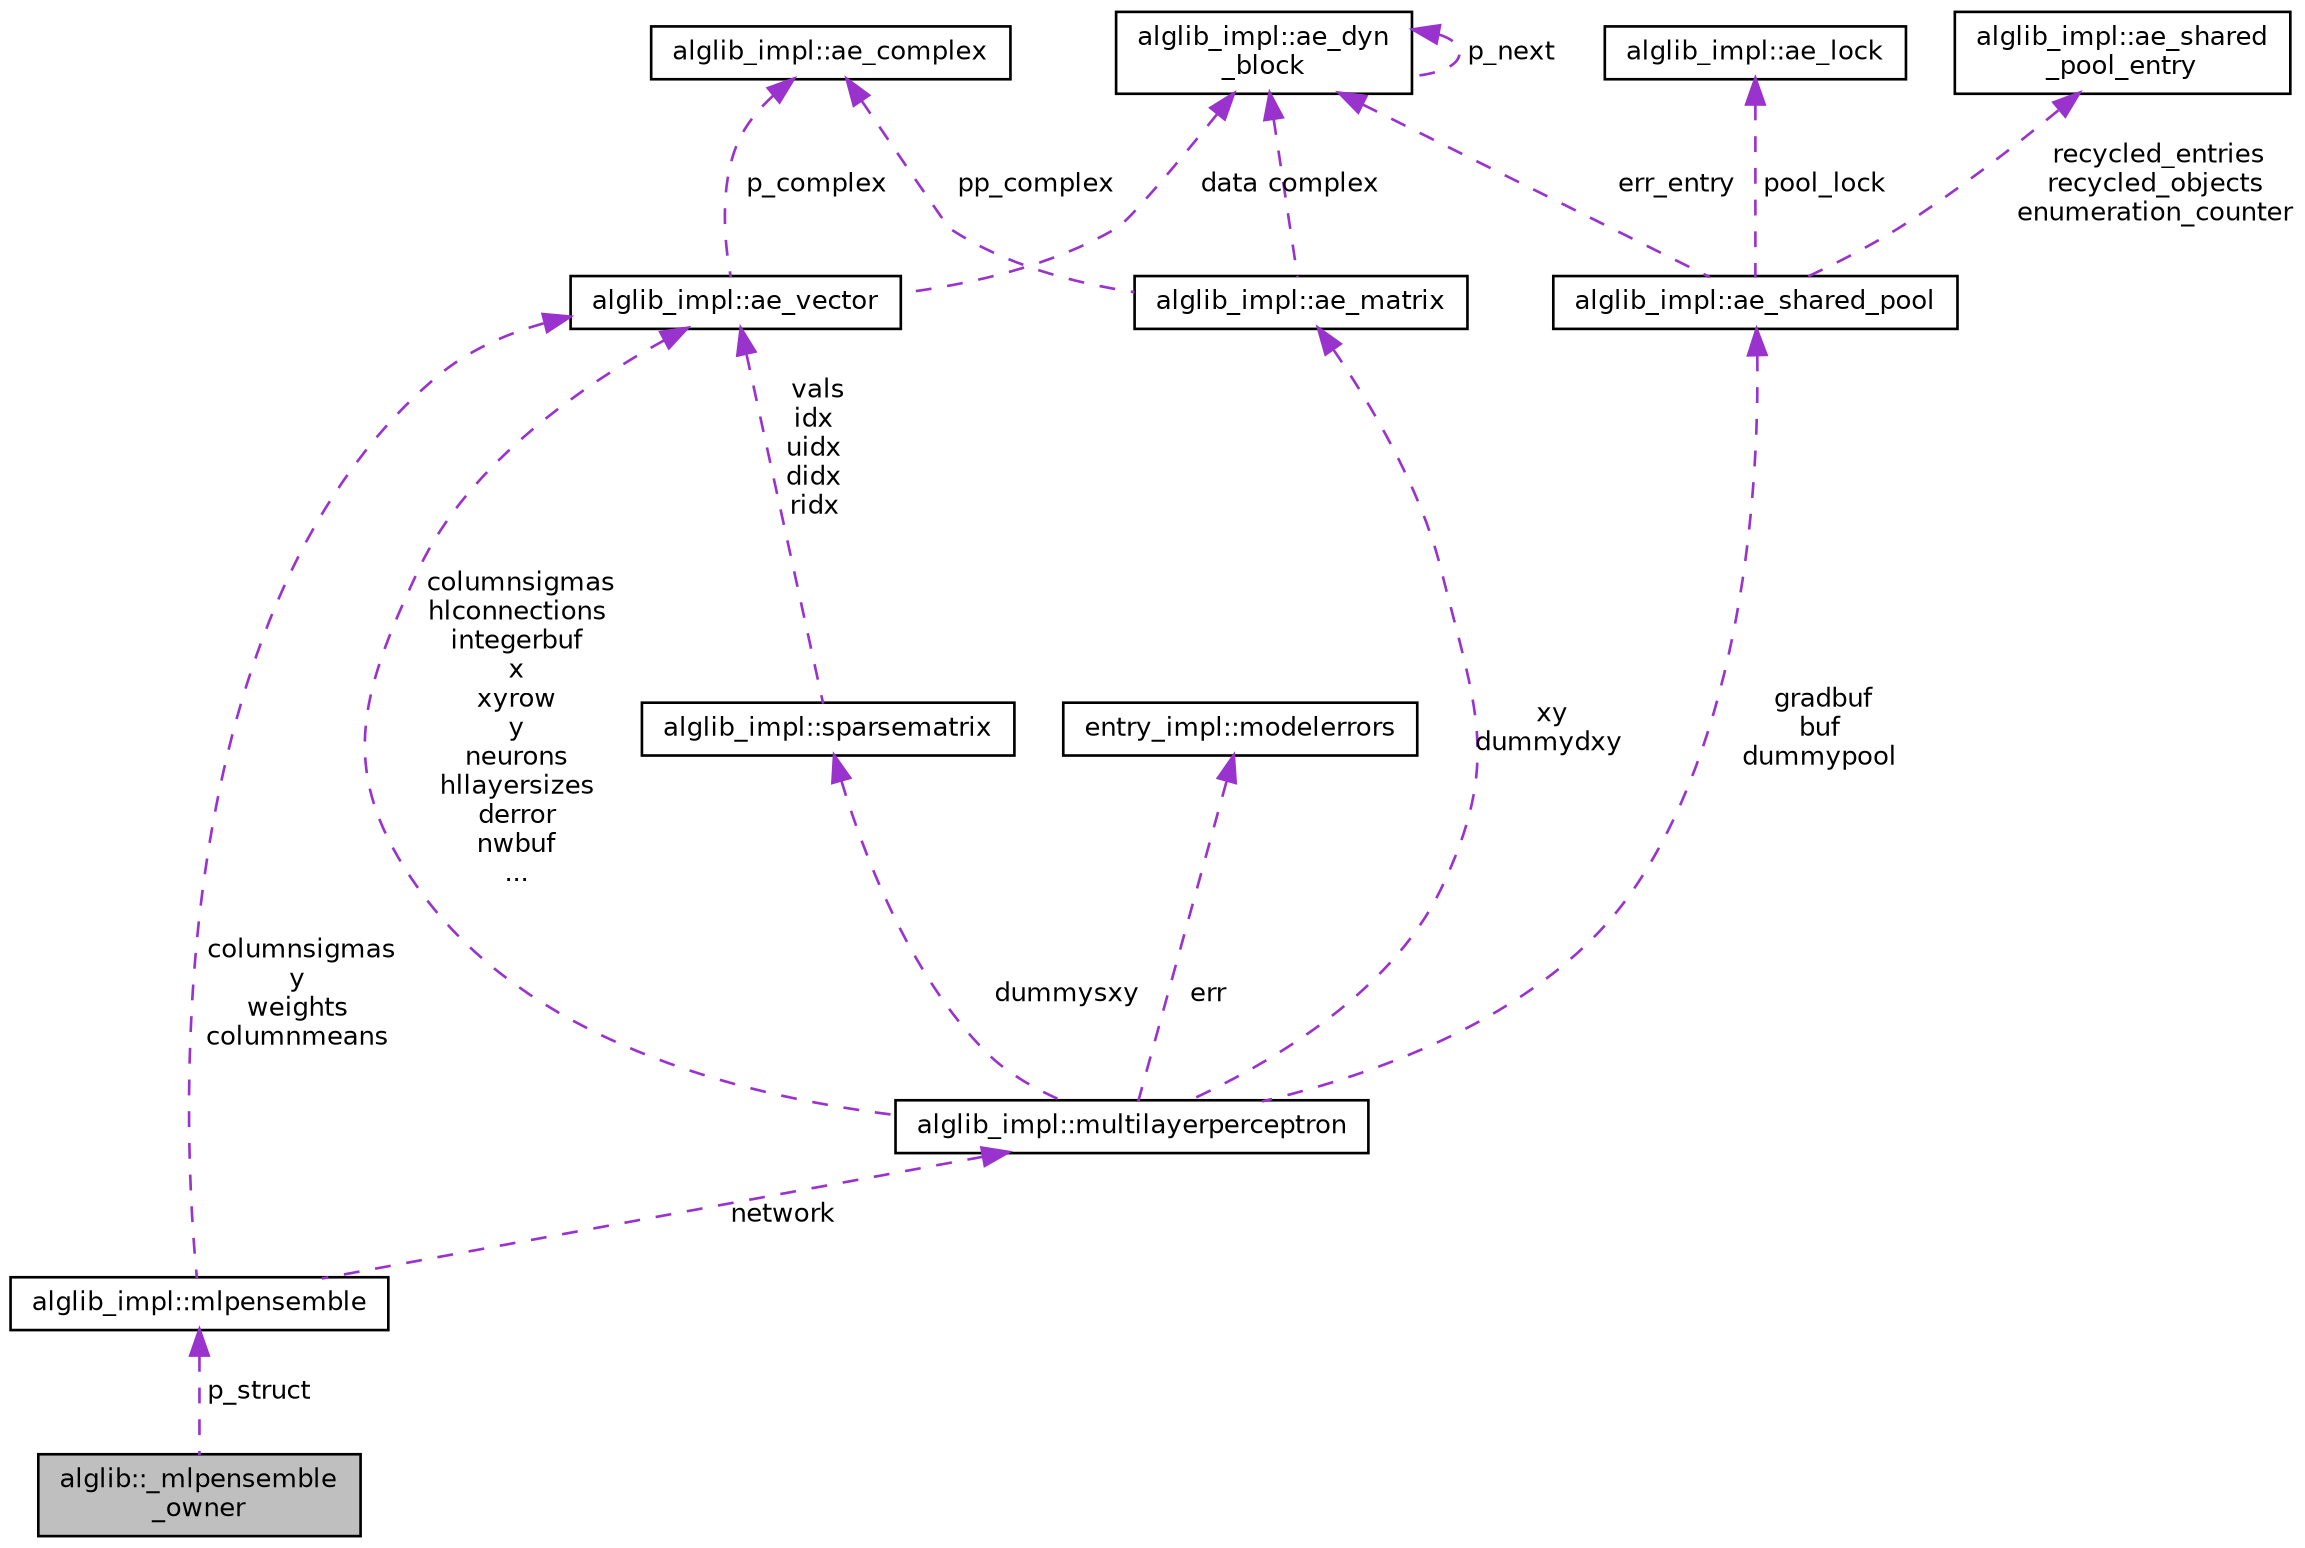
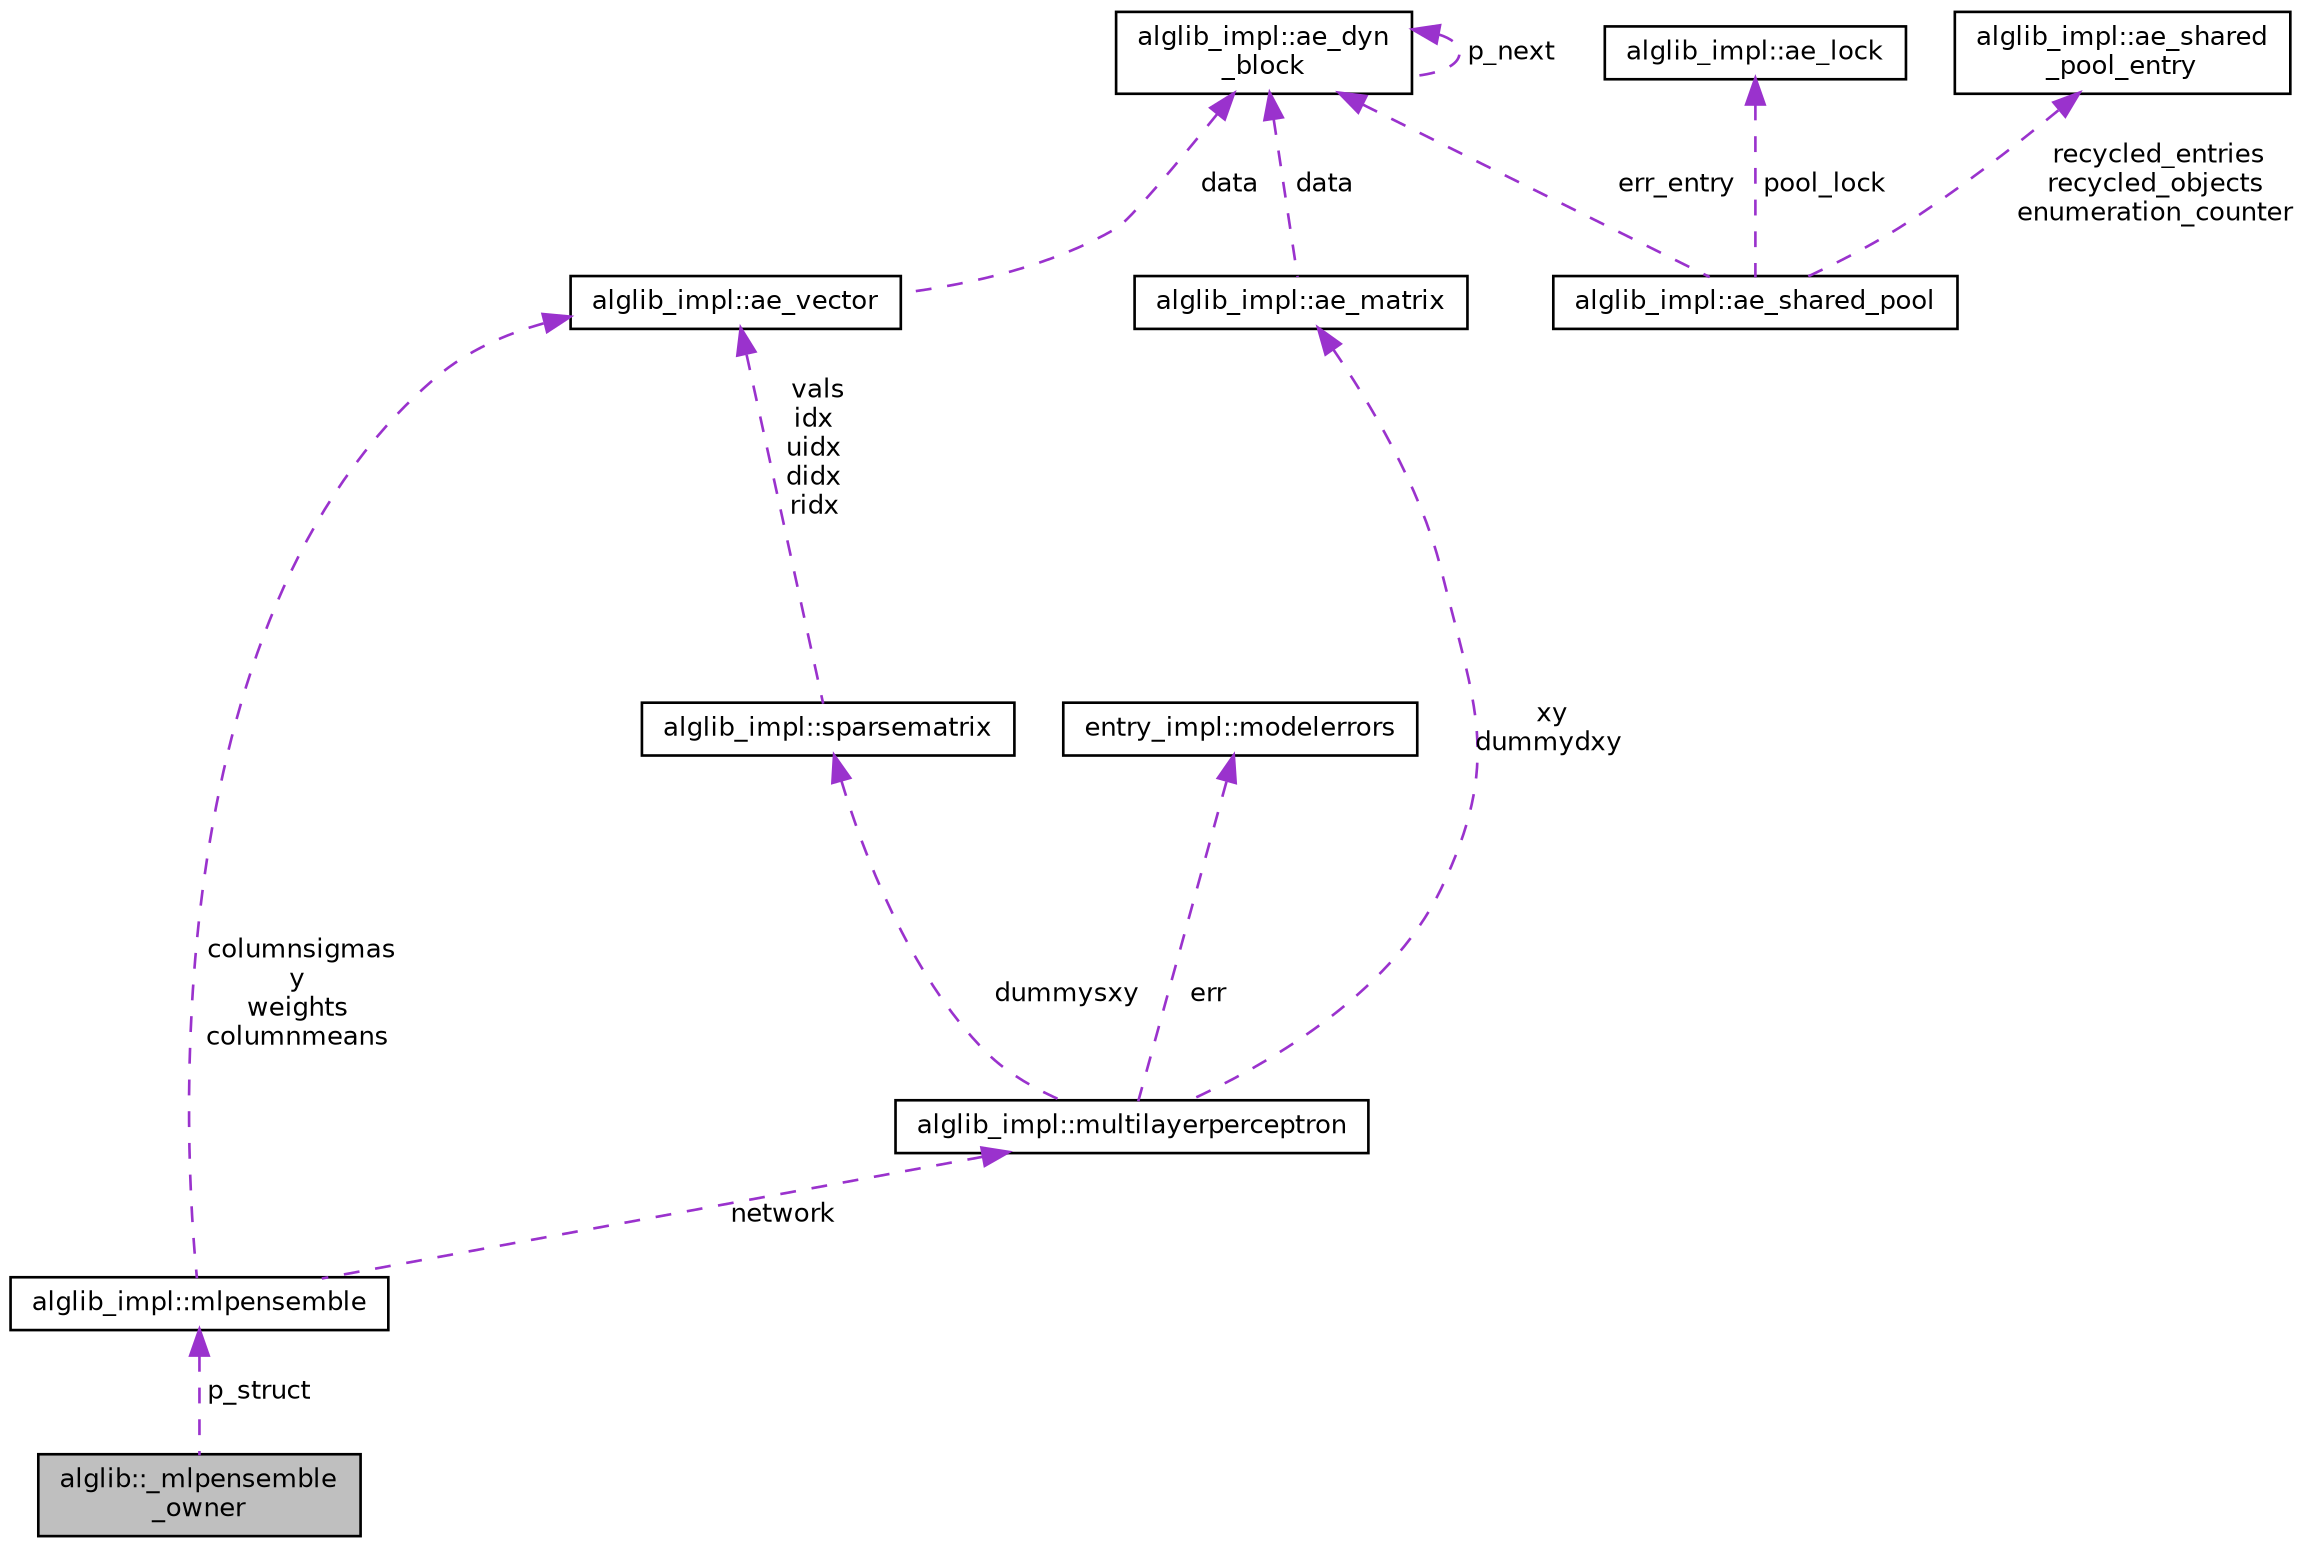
(831, 53) -> none
(1321, 185) -> (1321, 185)
(384, 828) -> none
(1663, 838) -> none
